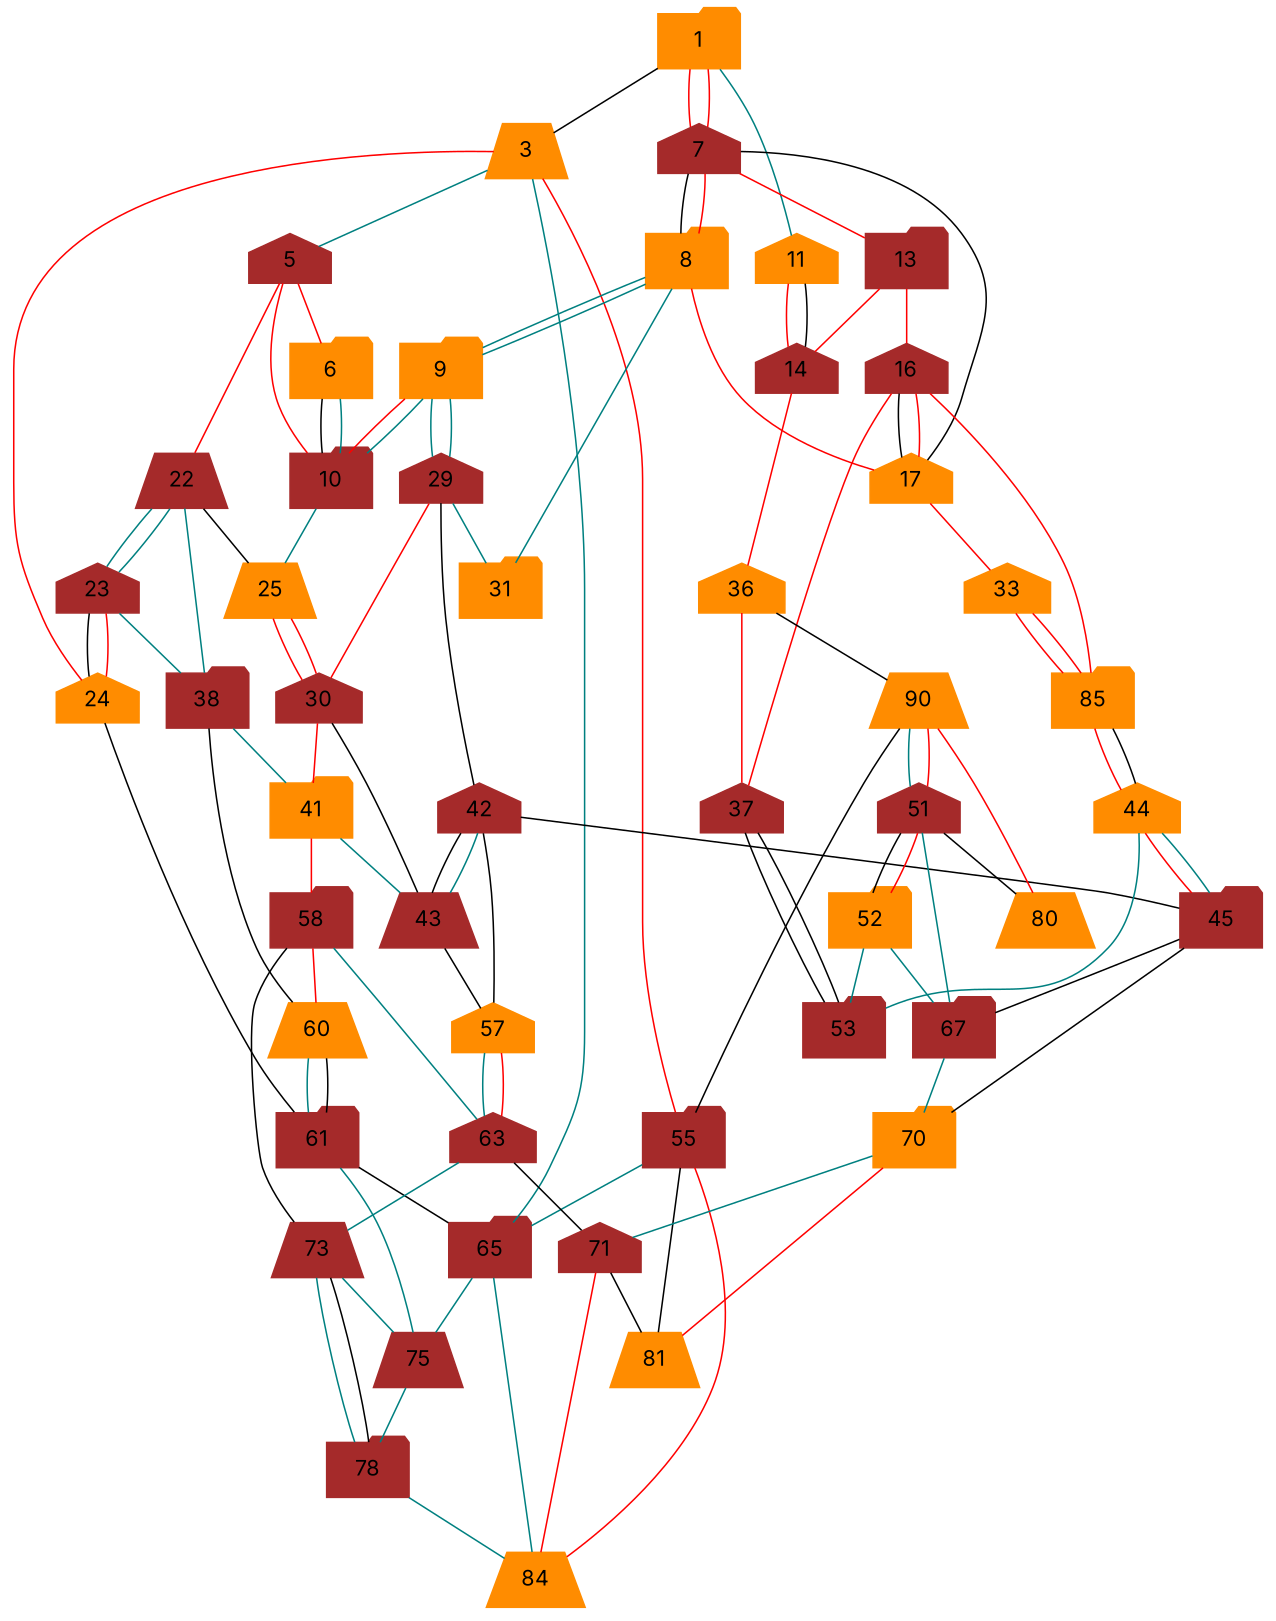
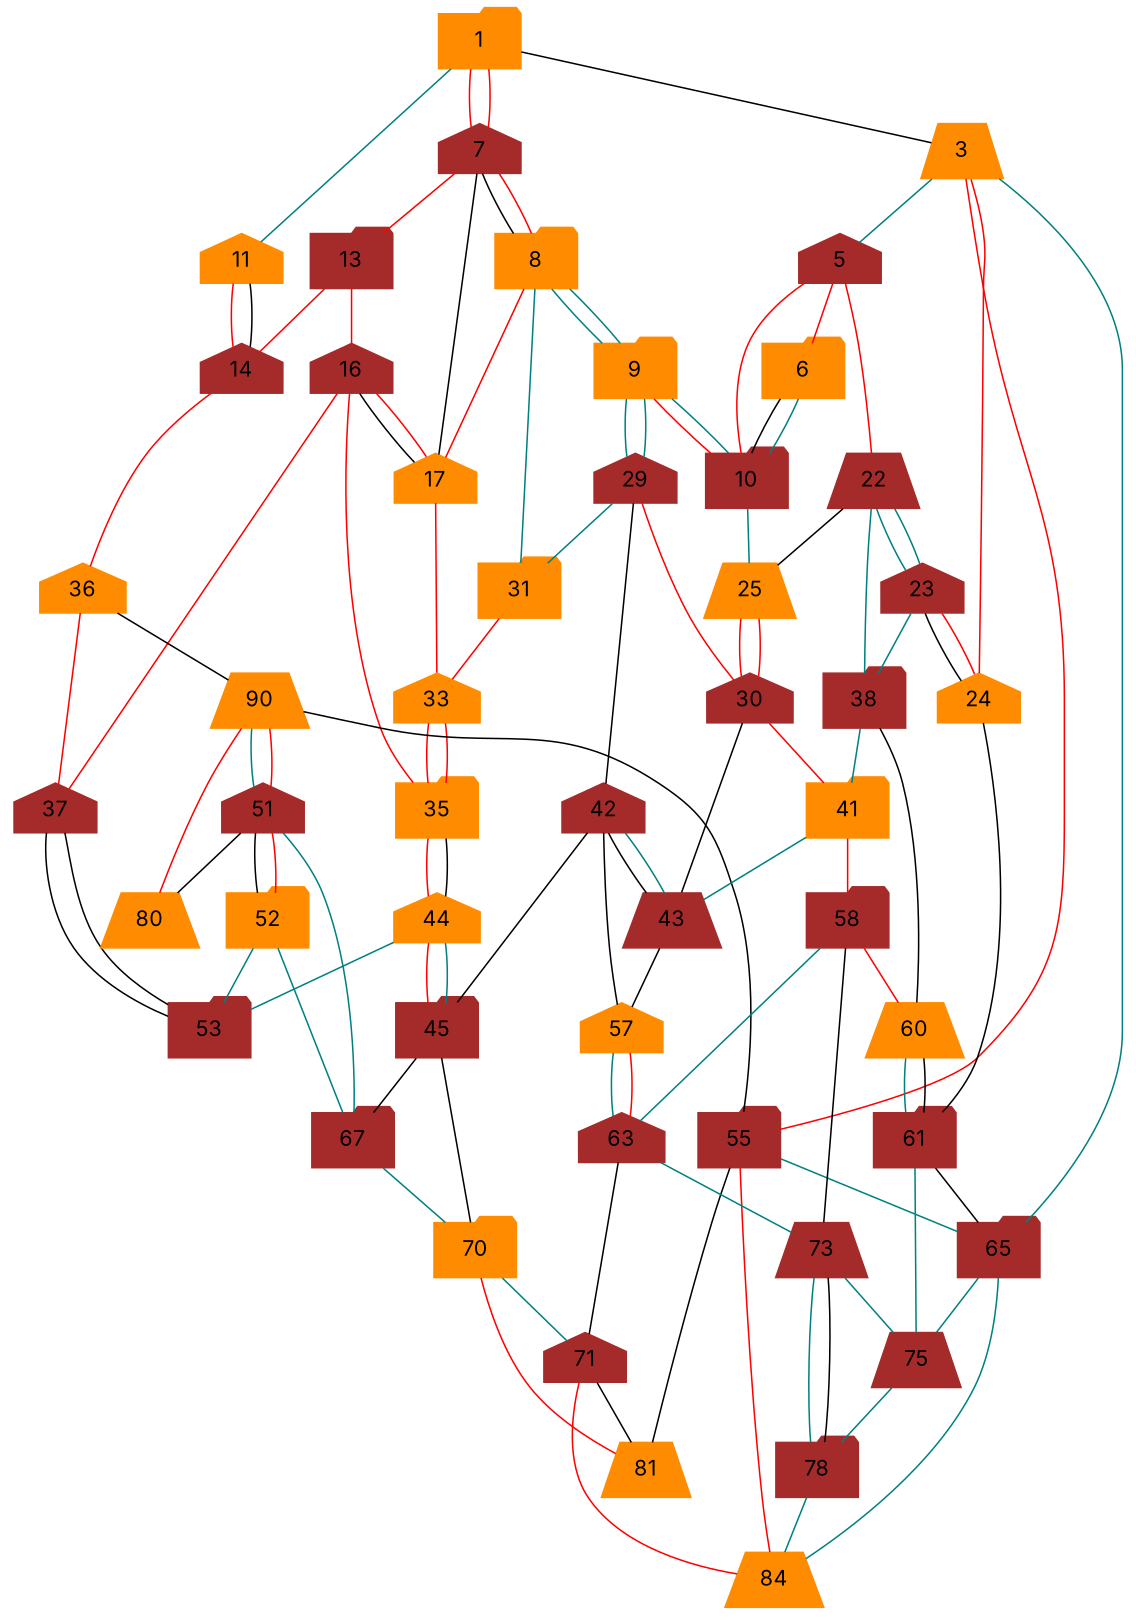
none -> (476, 649)
(1093, 701) -> (437, 811)
